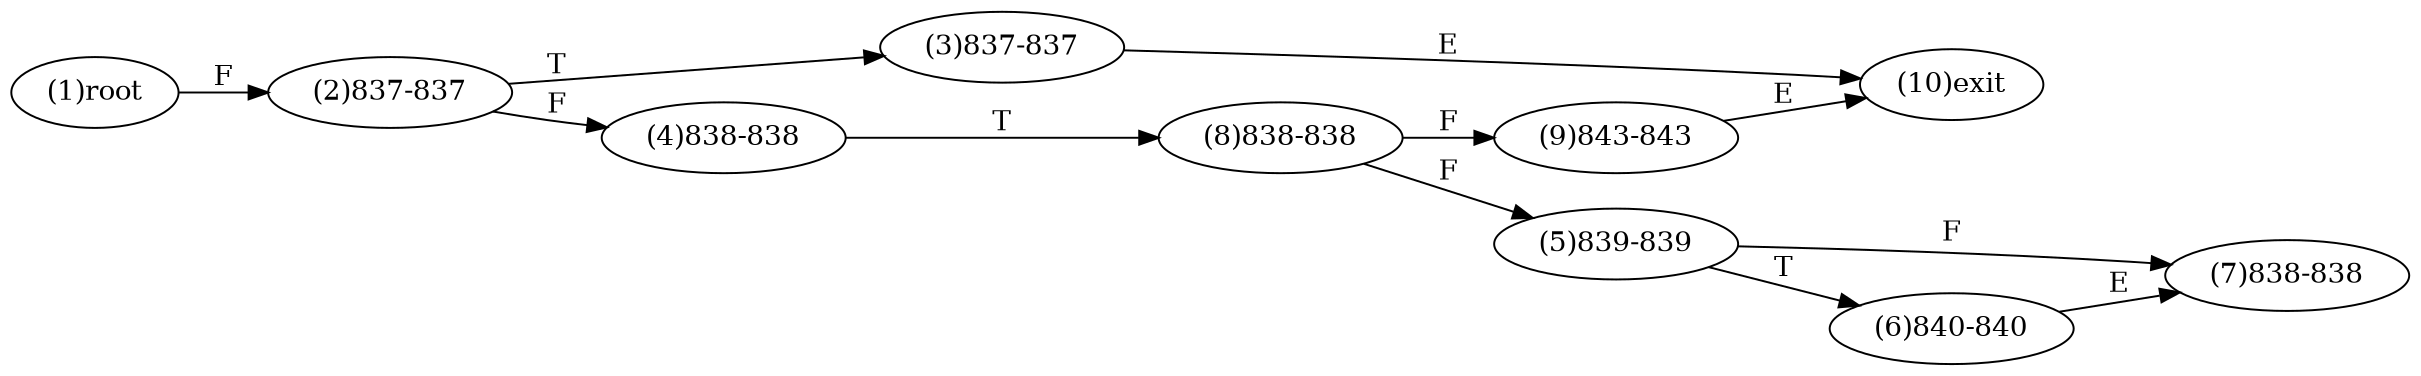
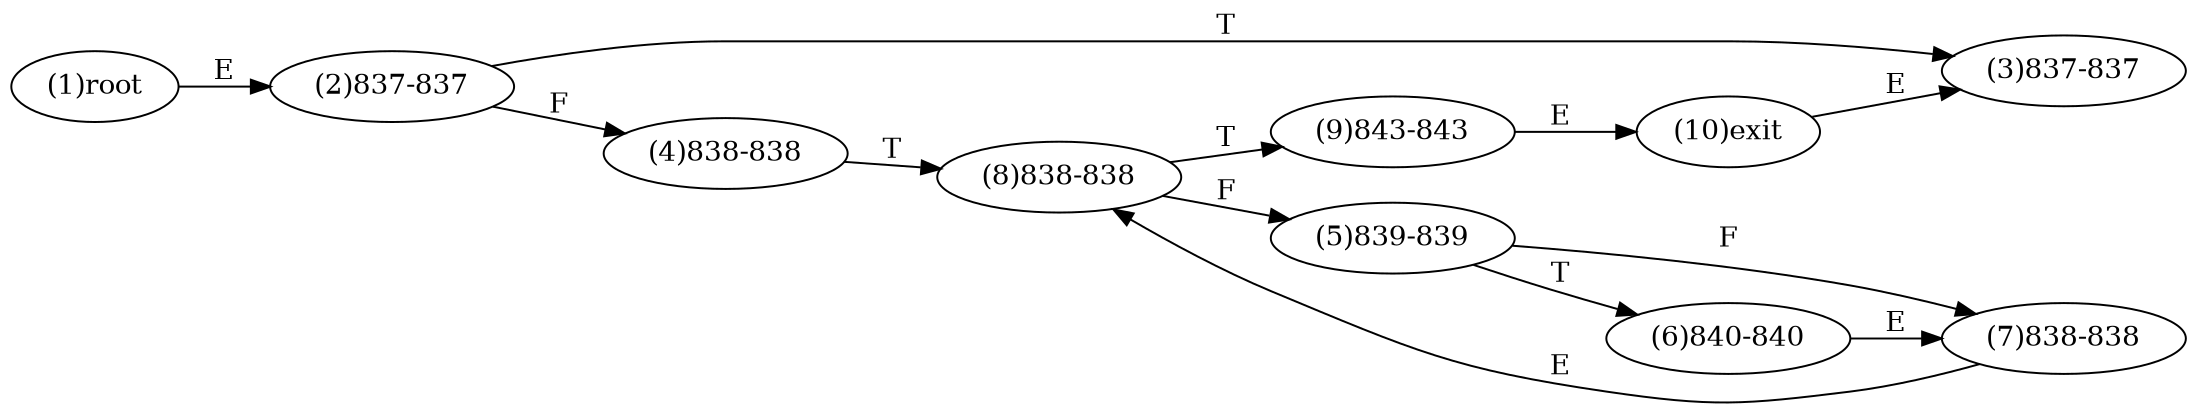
(1482, 62) -> (1876, 105)
(223, 78) -> (224, 72)
(1448, 123) -> (1226, 139)
none -> (1541, 381)
